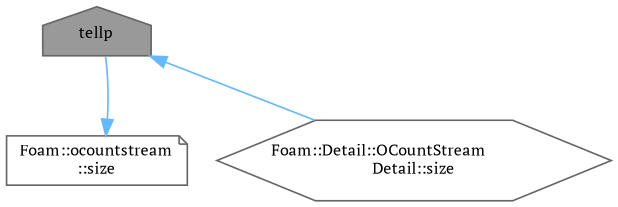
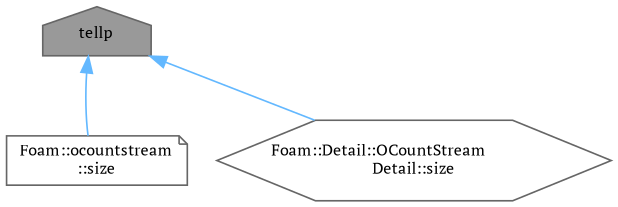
(108, 88) -> (86, 104)
